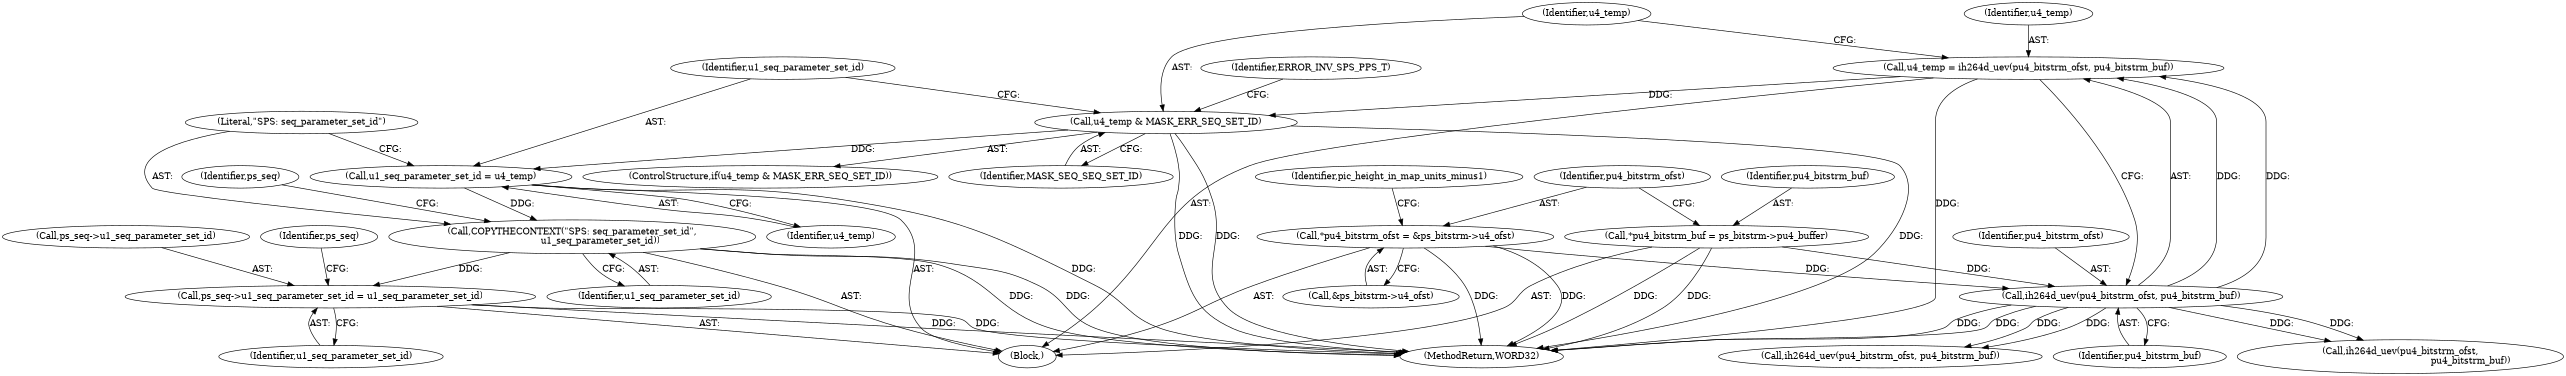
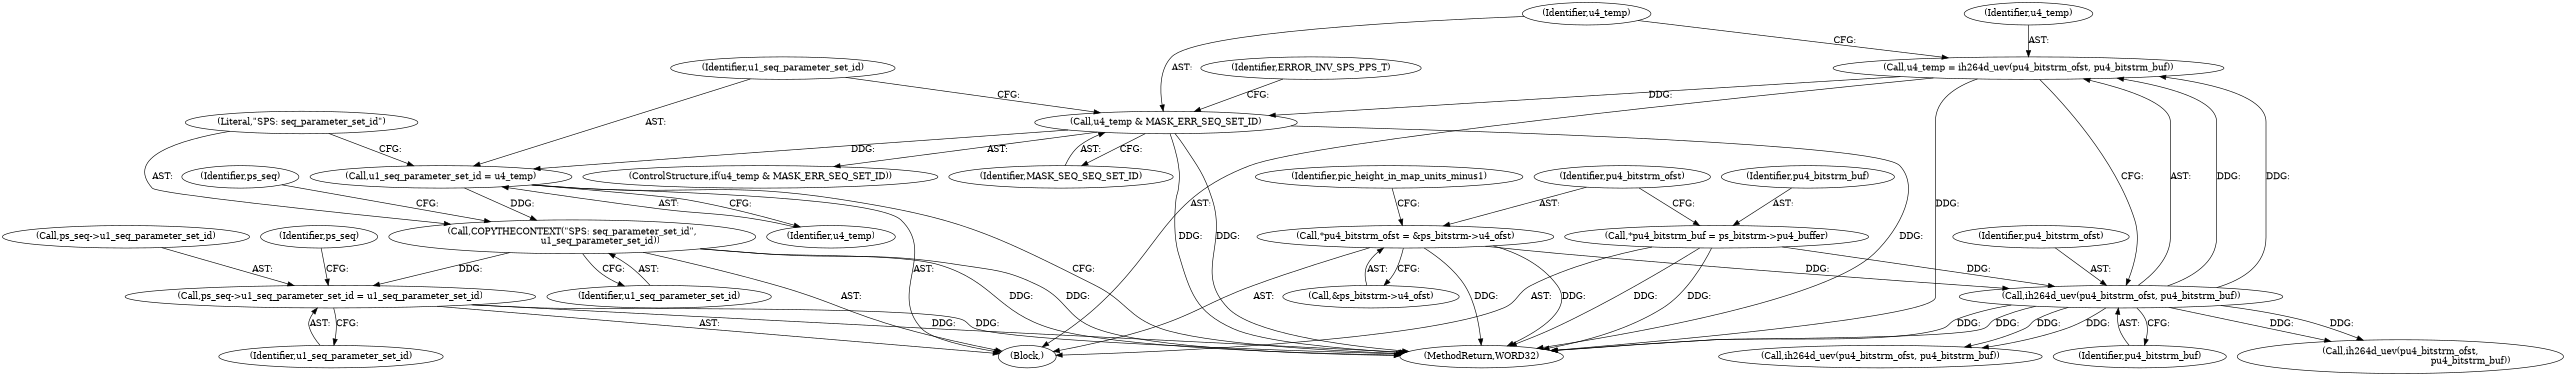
(1085, 270) -> (1085, 270)
